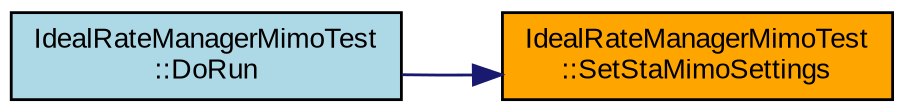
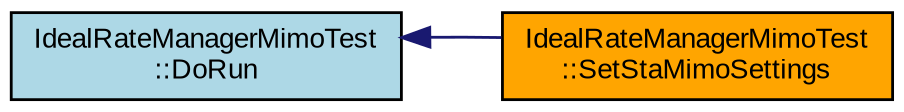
(437, 75) -> (466, 37)
